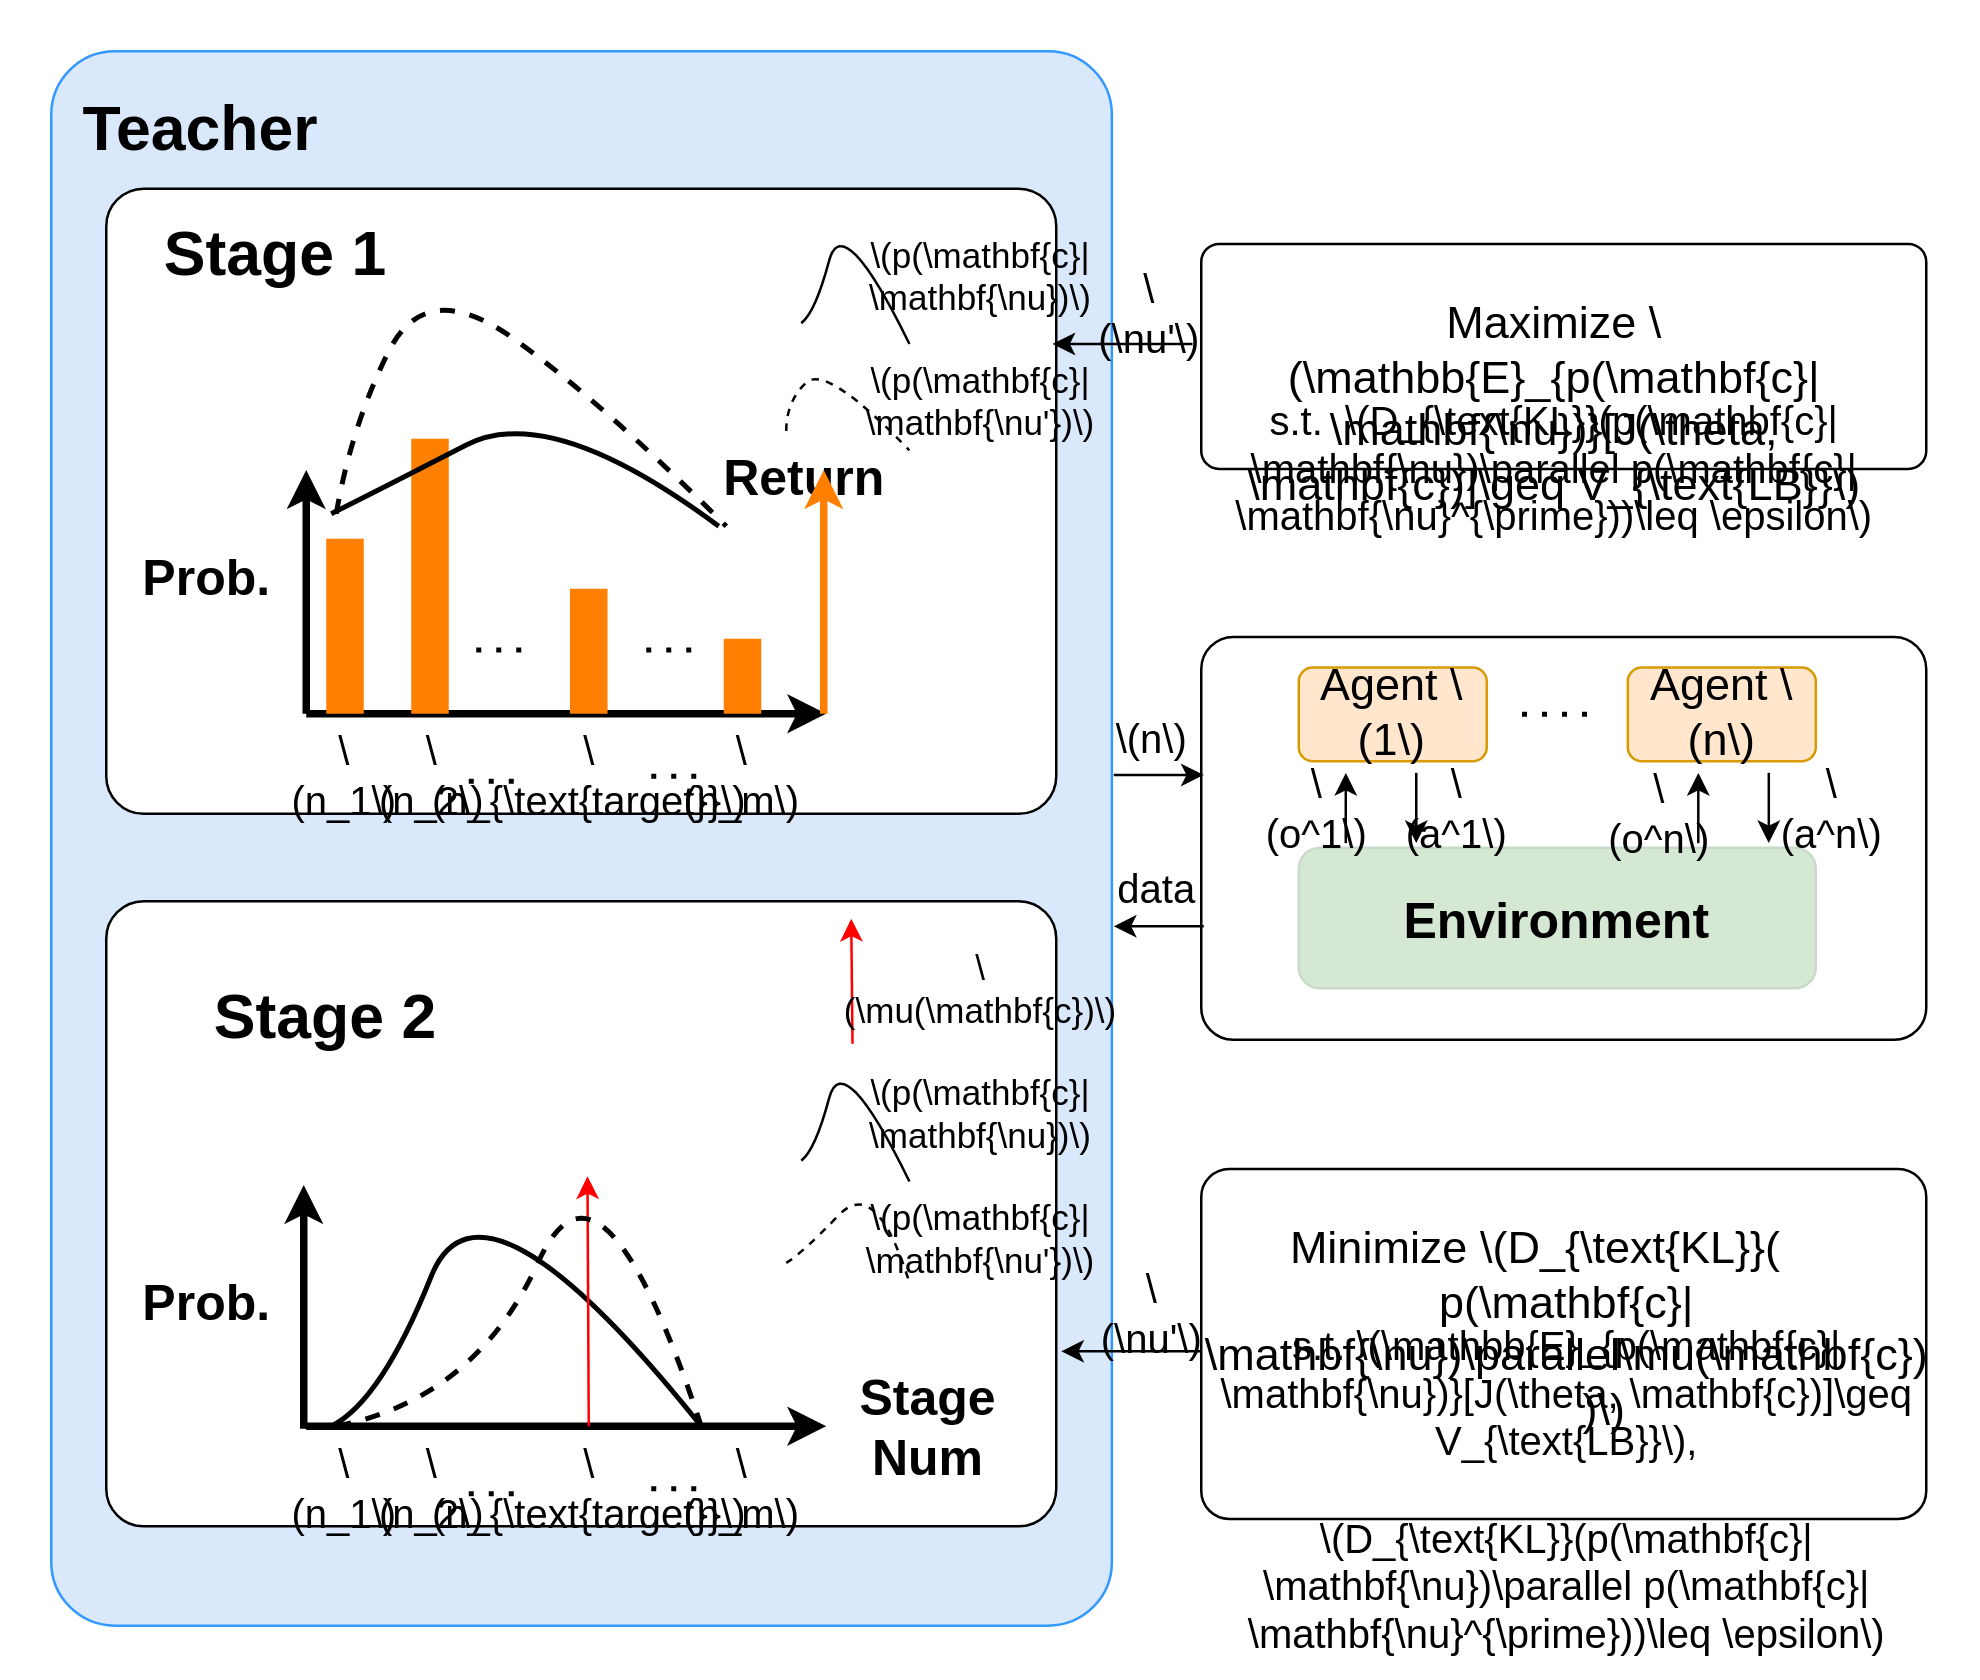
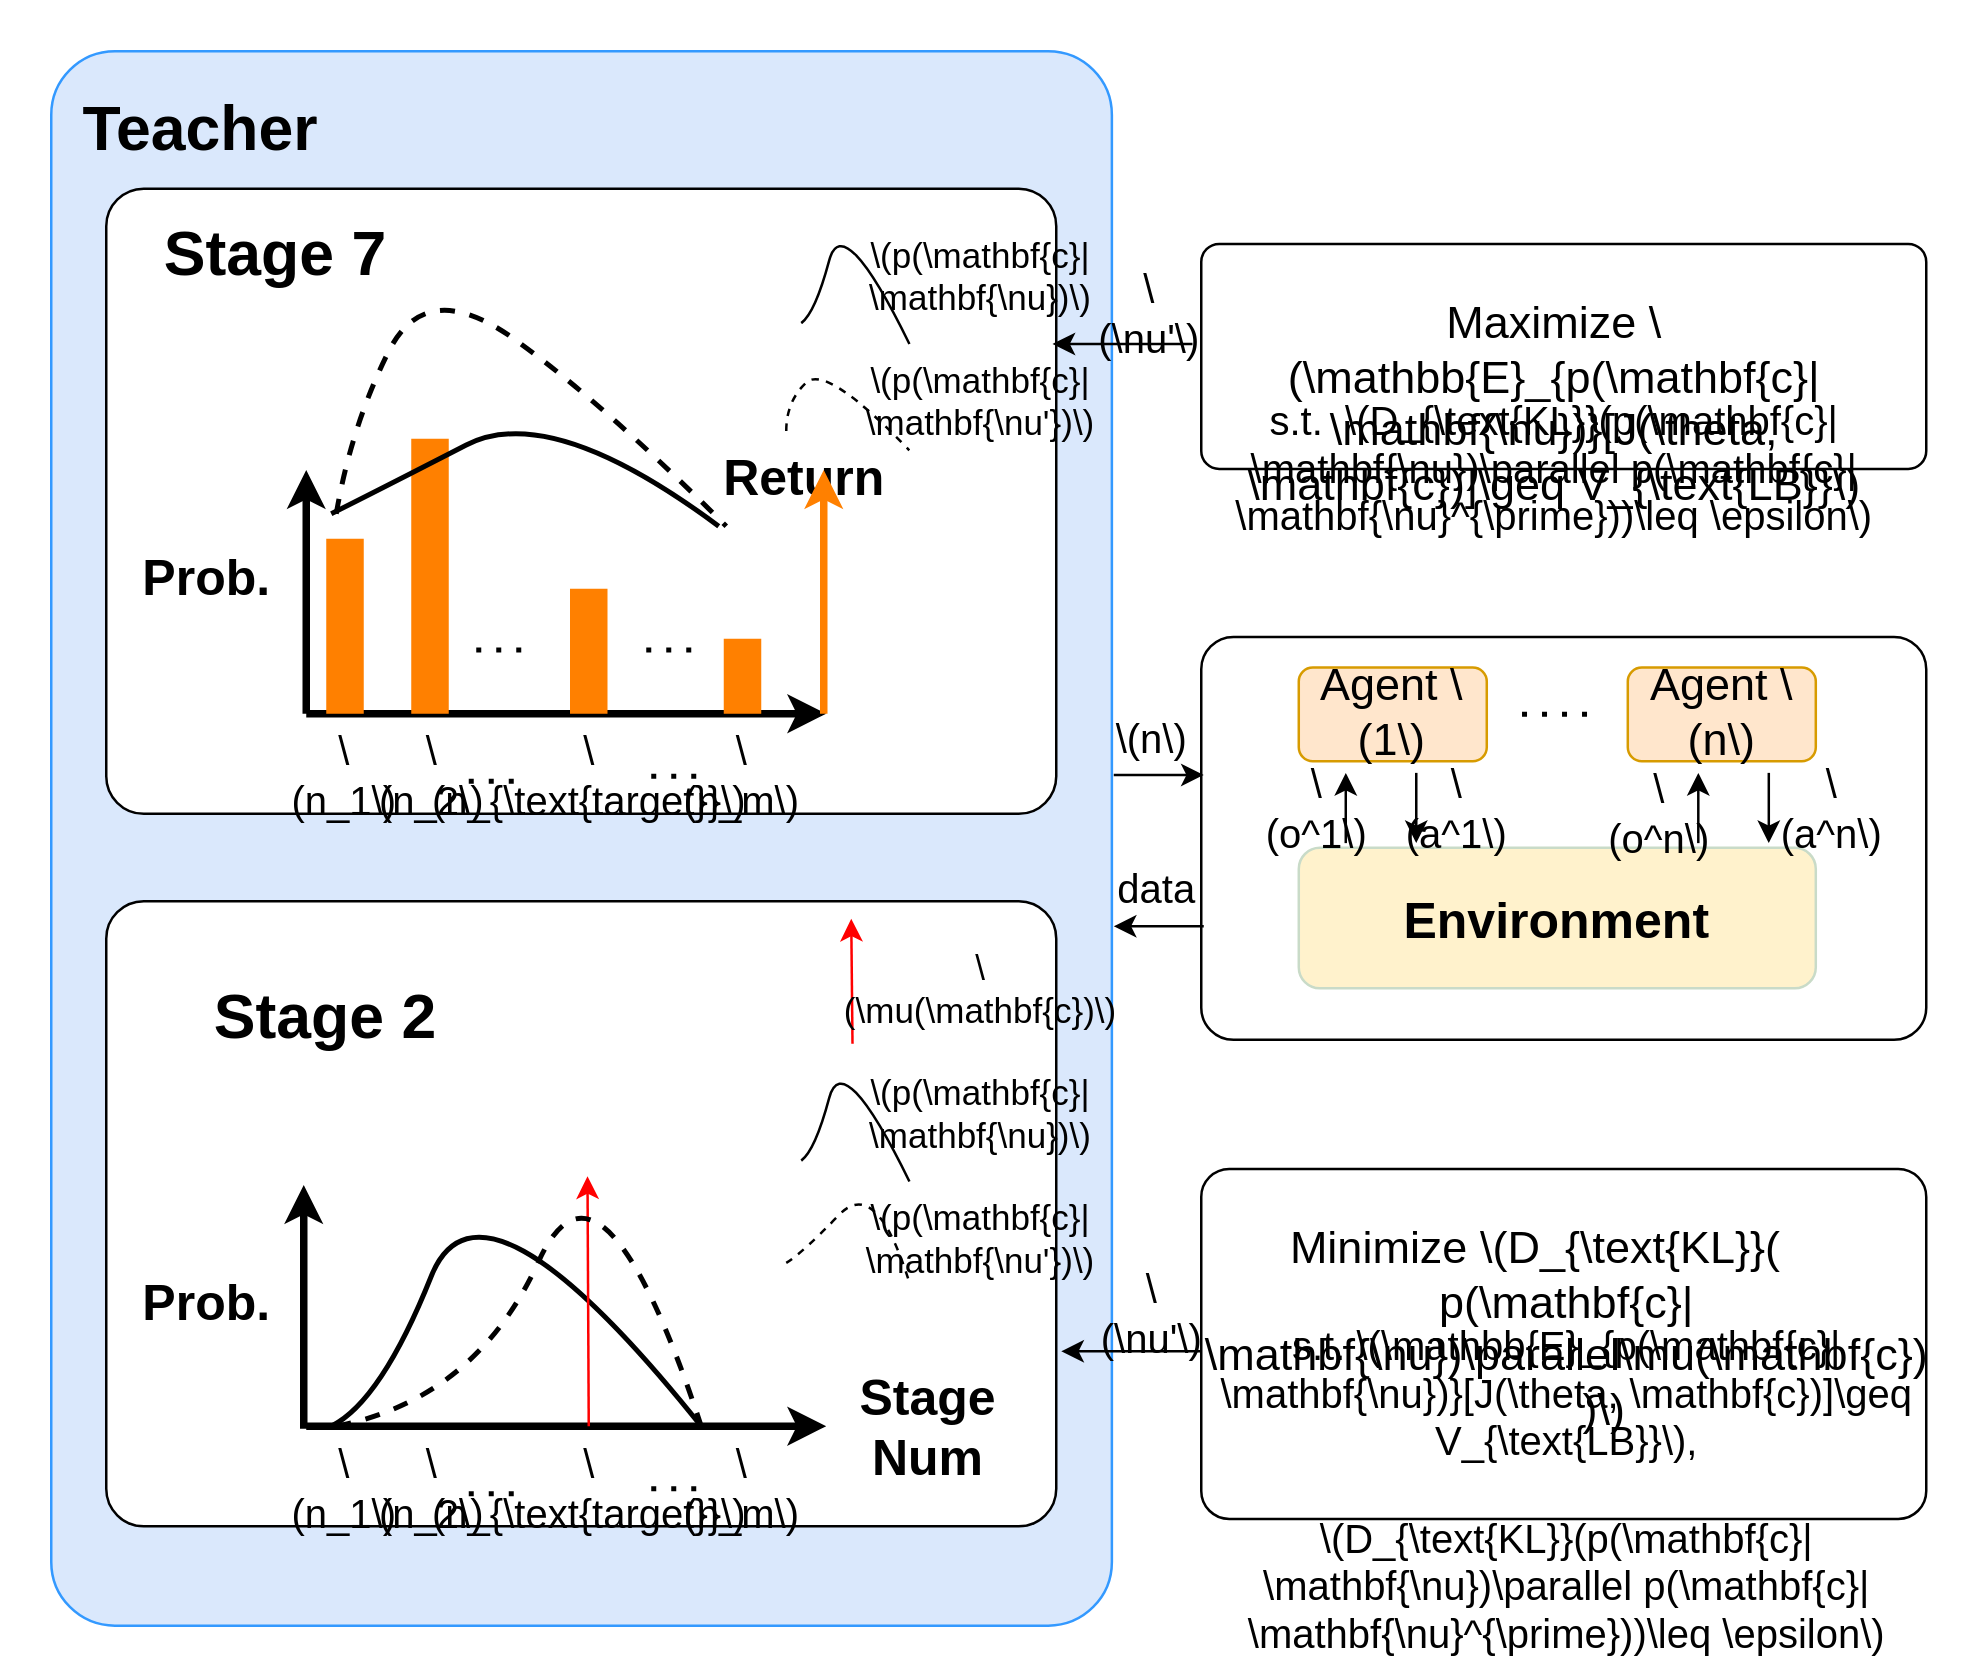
(276, 251) -> (276, 251)
(1557, 918) -> (1557, 918)
